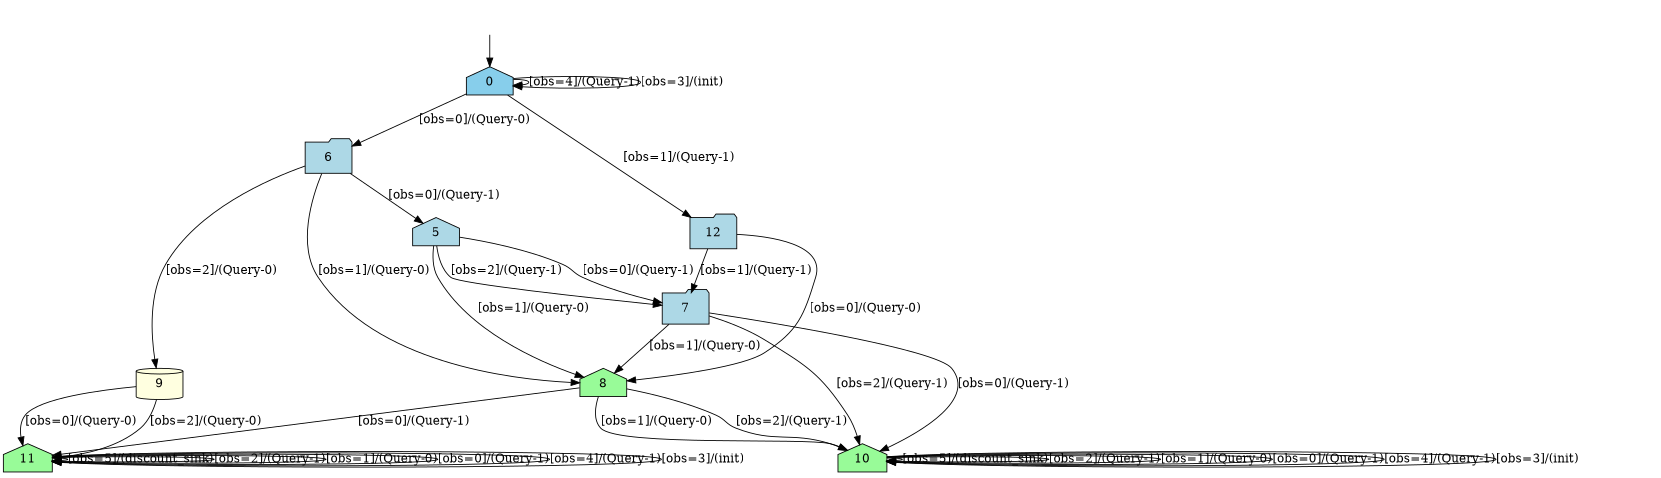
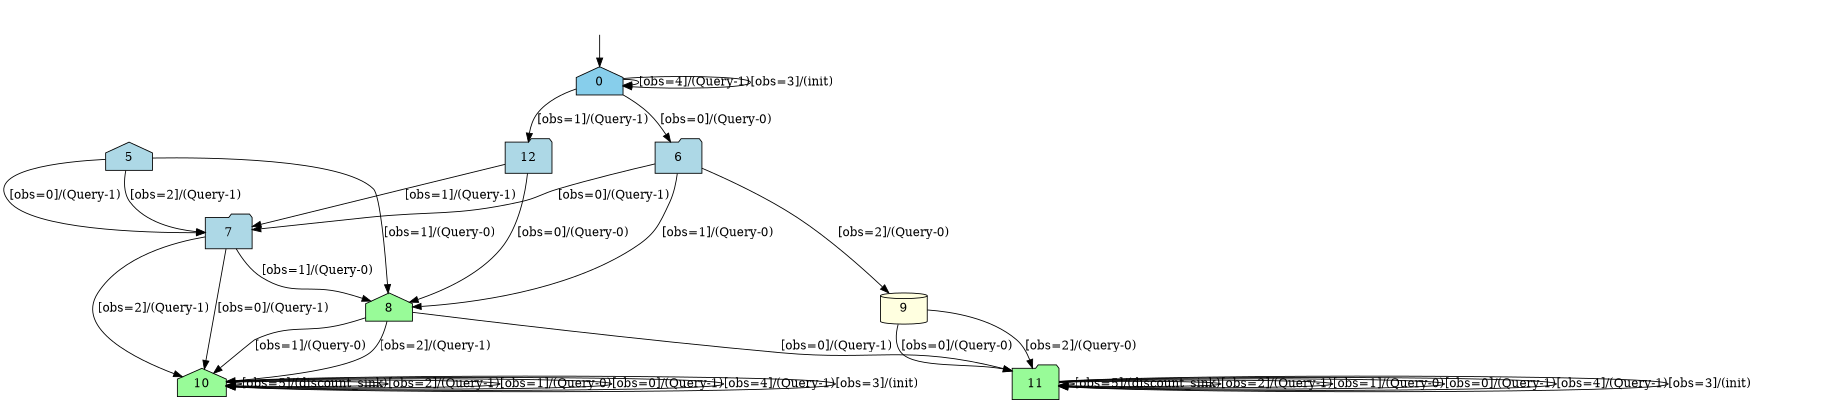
(383, 196) -> (461, 211)
(28, 459) -> (1036, 384)
